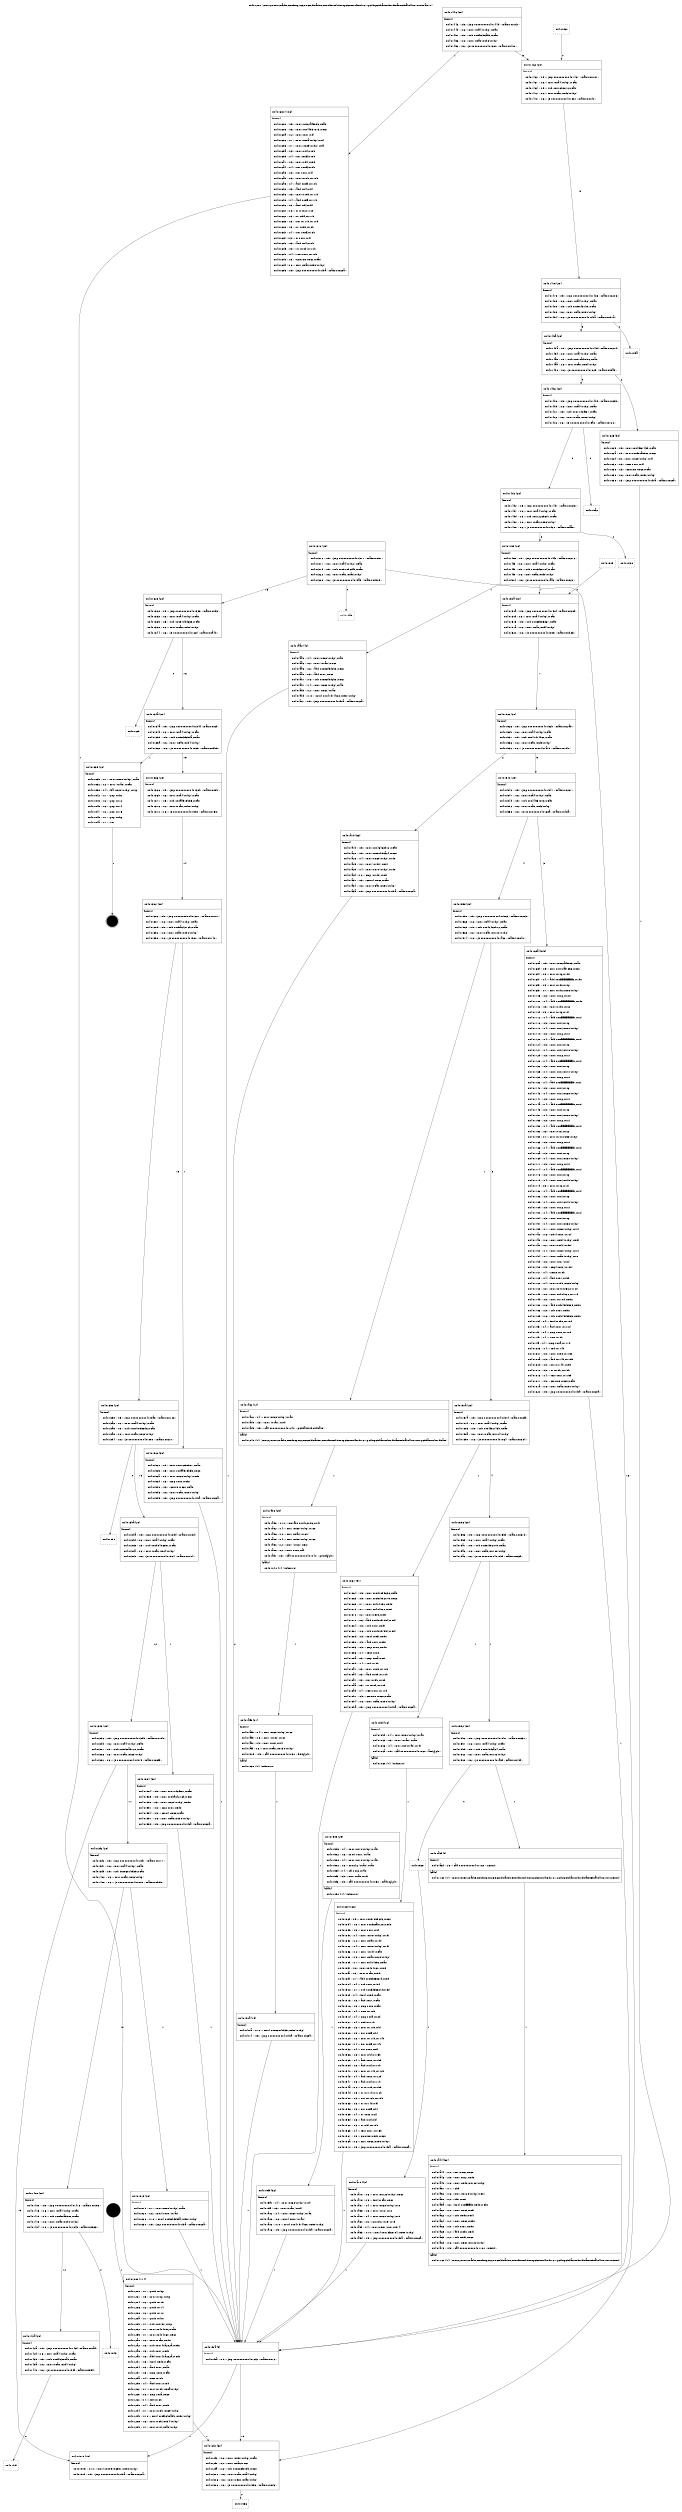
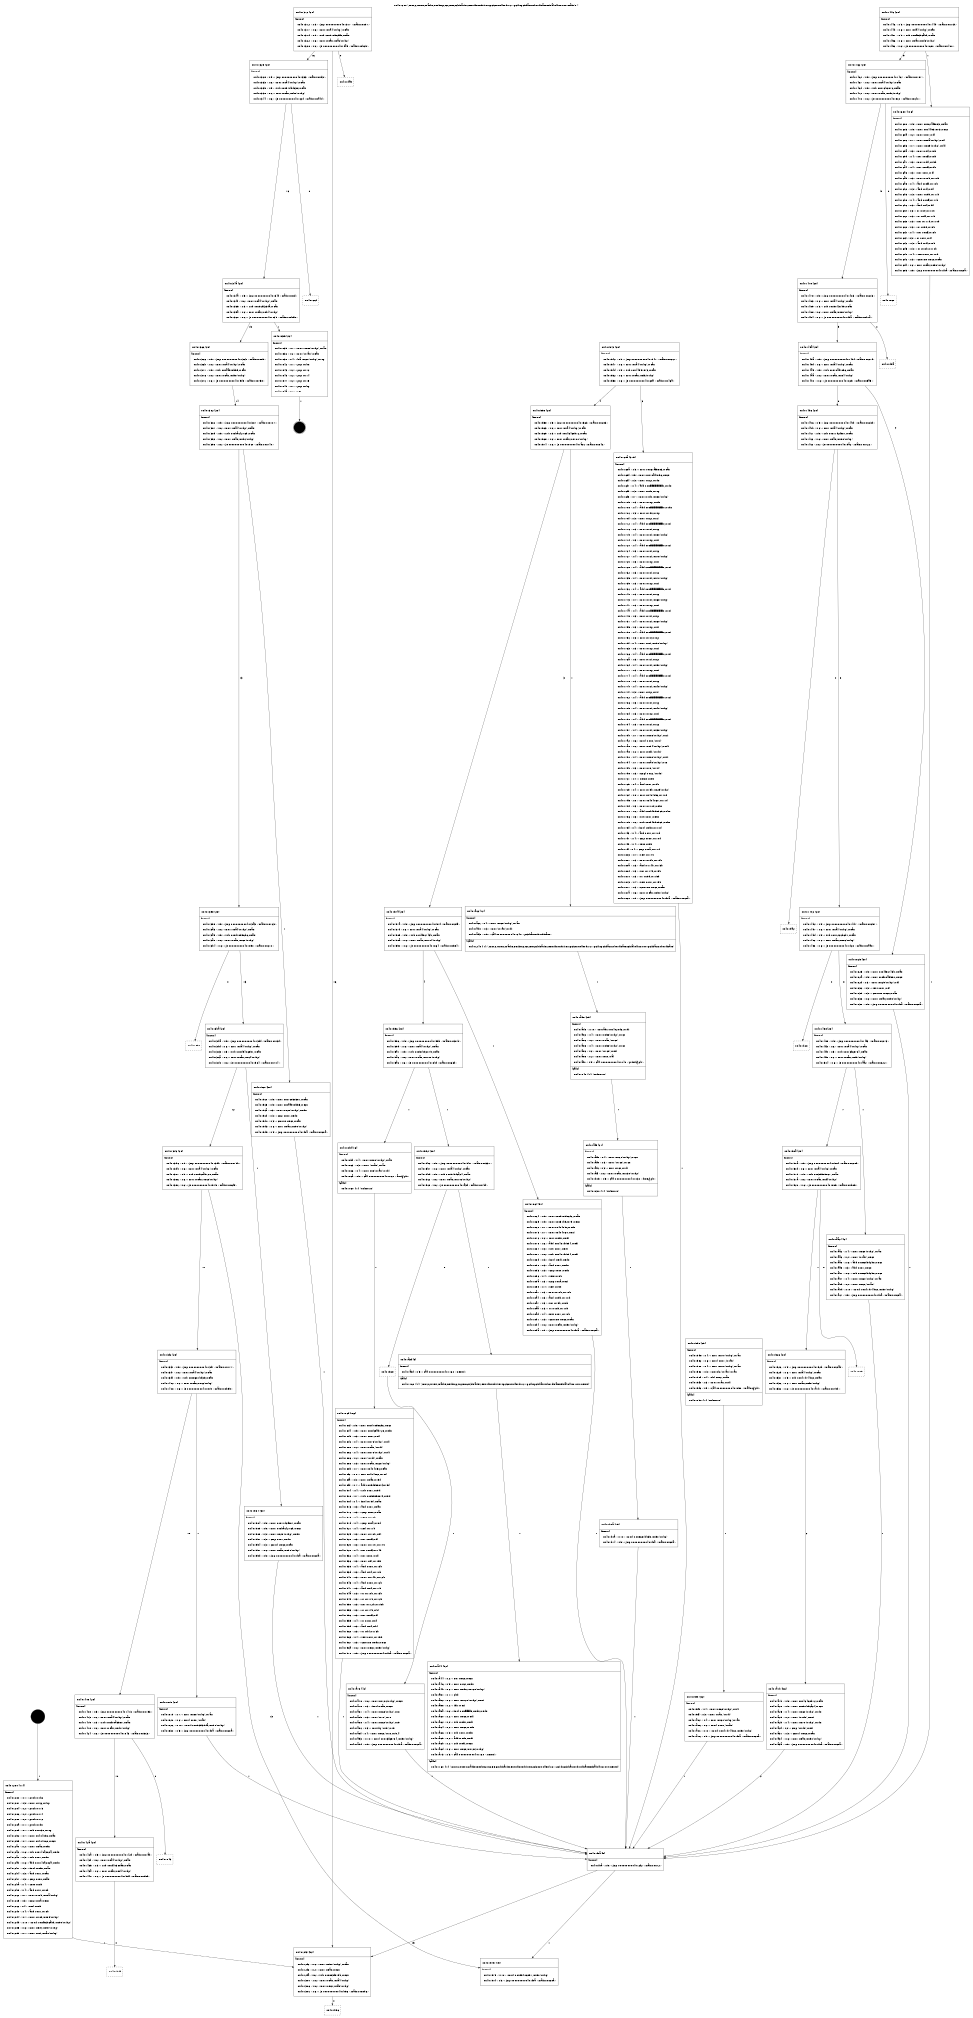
(561, 46) -> (886, 199)
(586, 581) -> (819, 1290)
(536, 762) -> none
